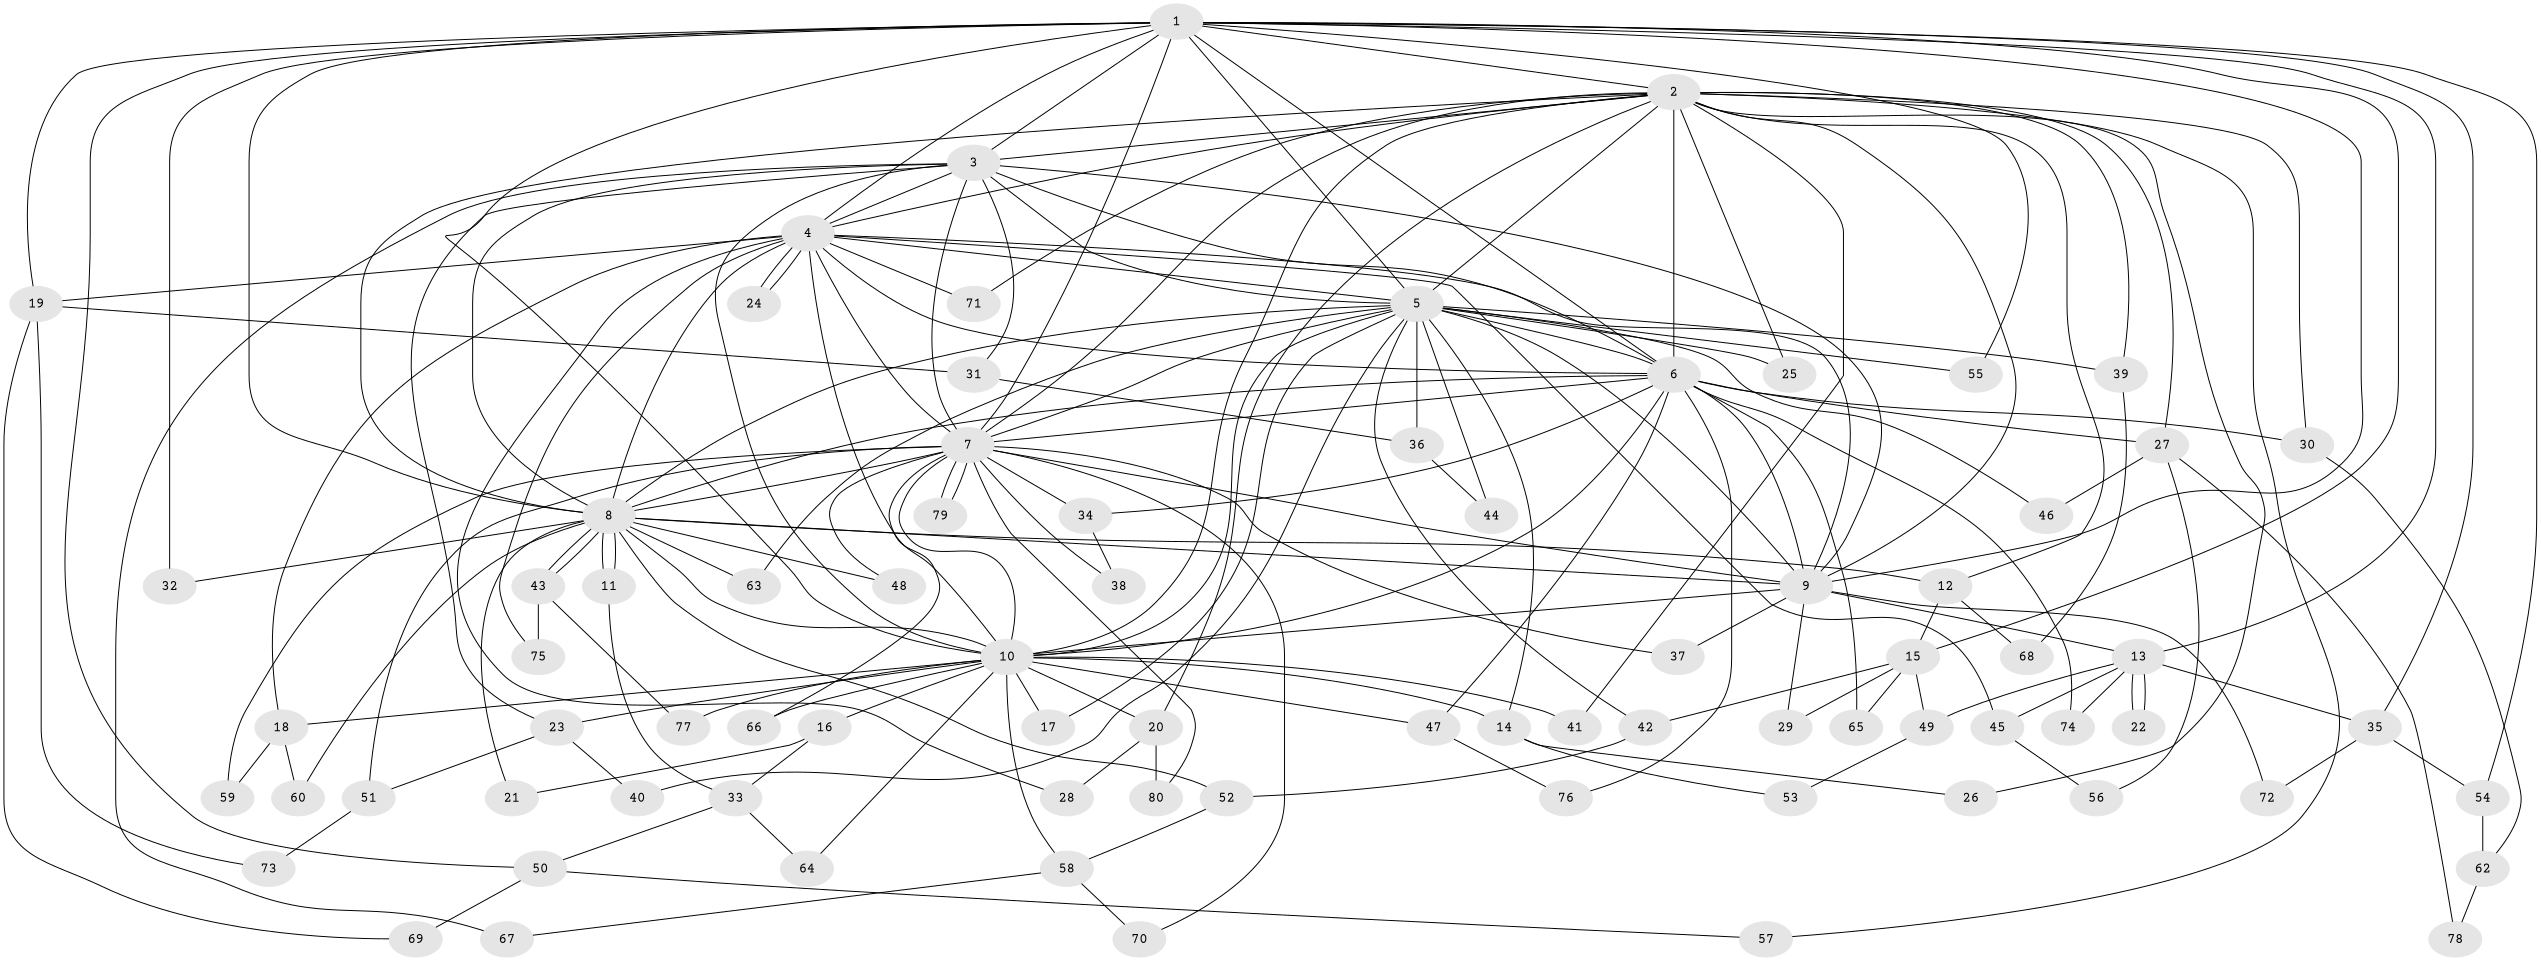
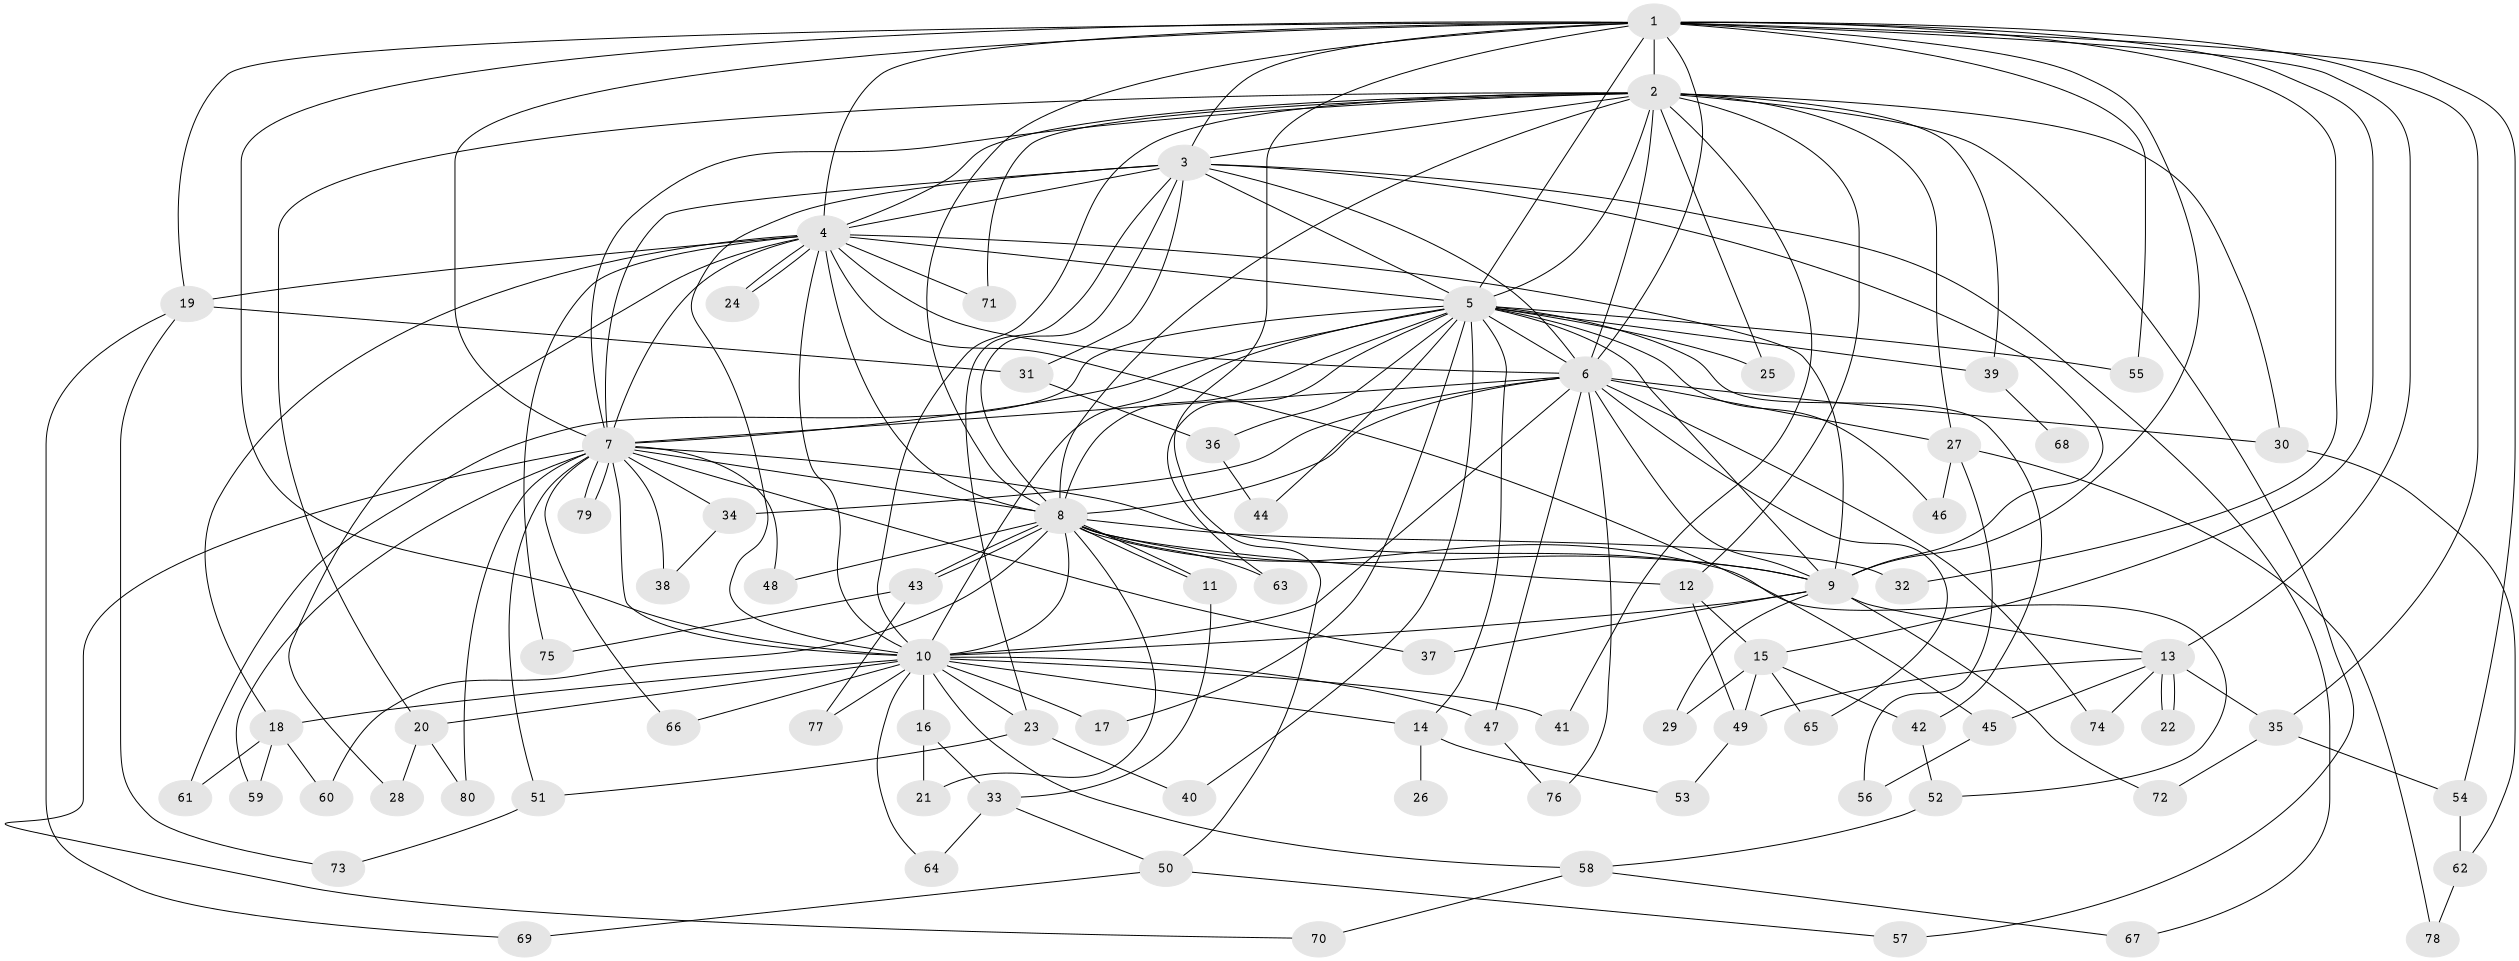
(1989, 296) -> none
(2197, 328) -> none
(1979, 616) -> (1715, 662)
none -> (185, 798)
